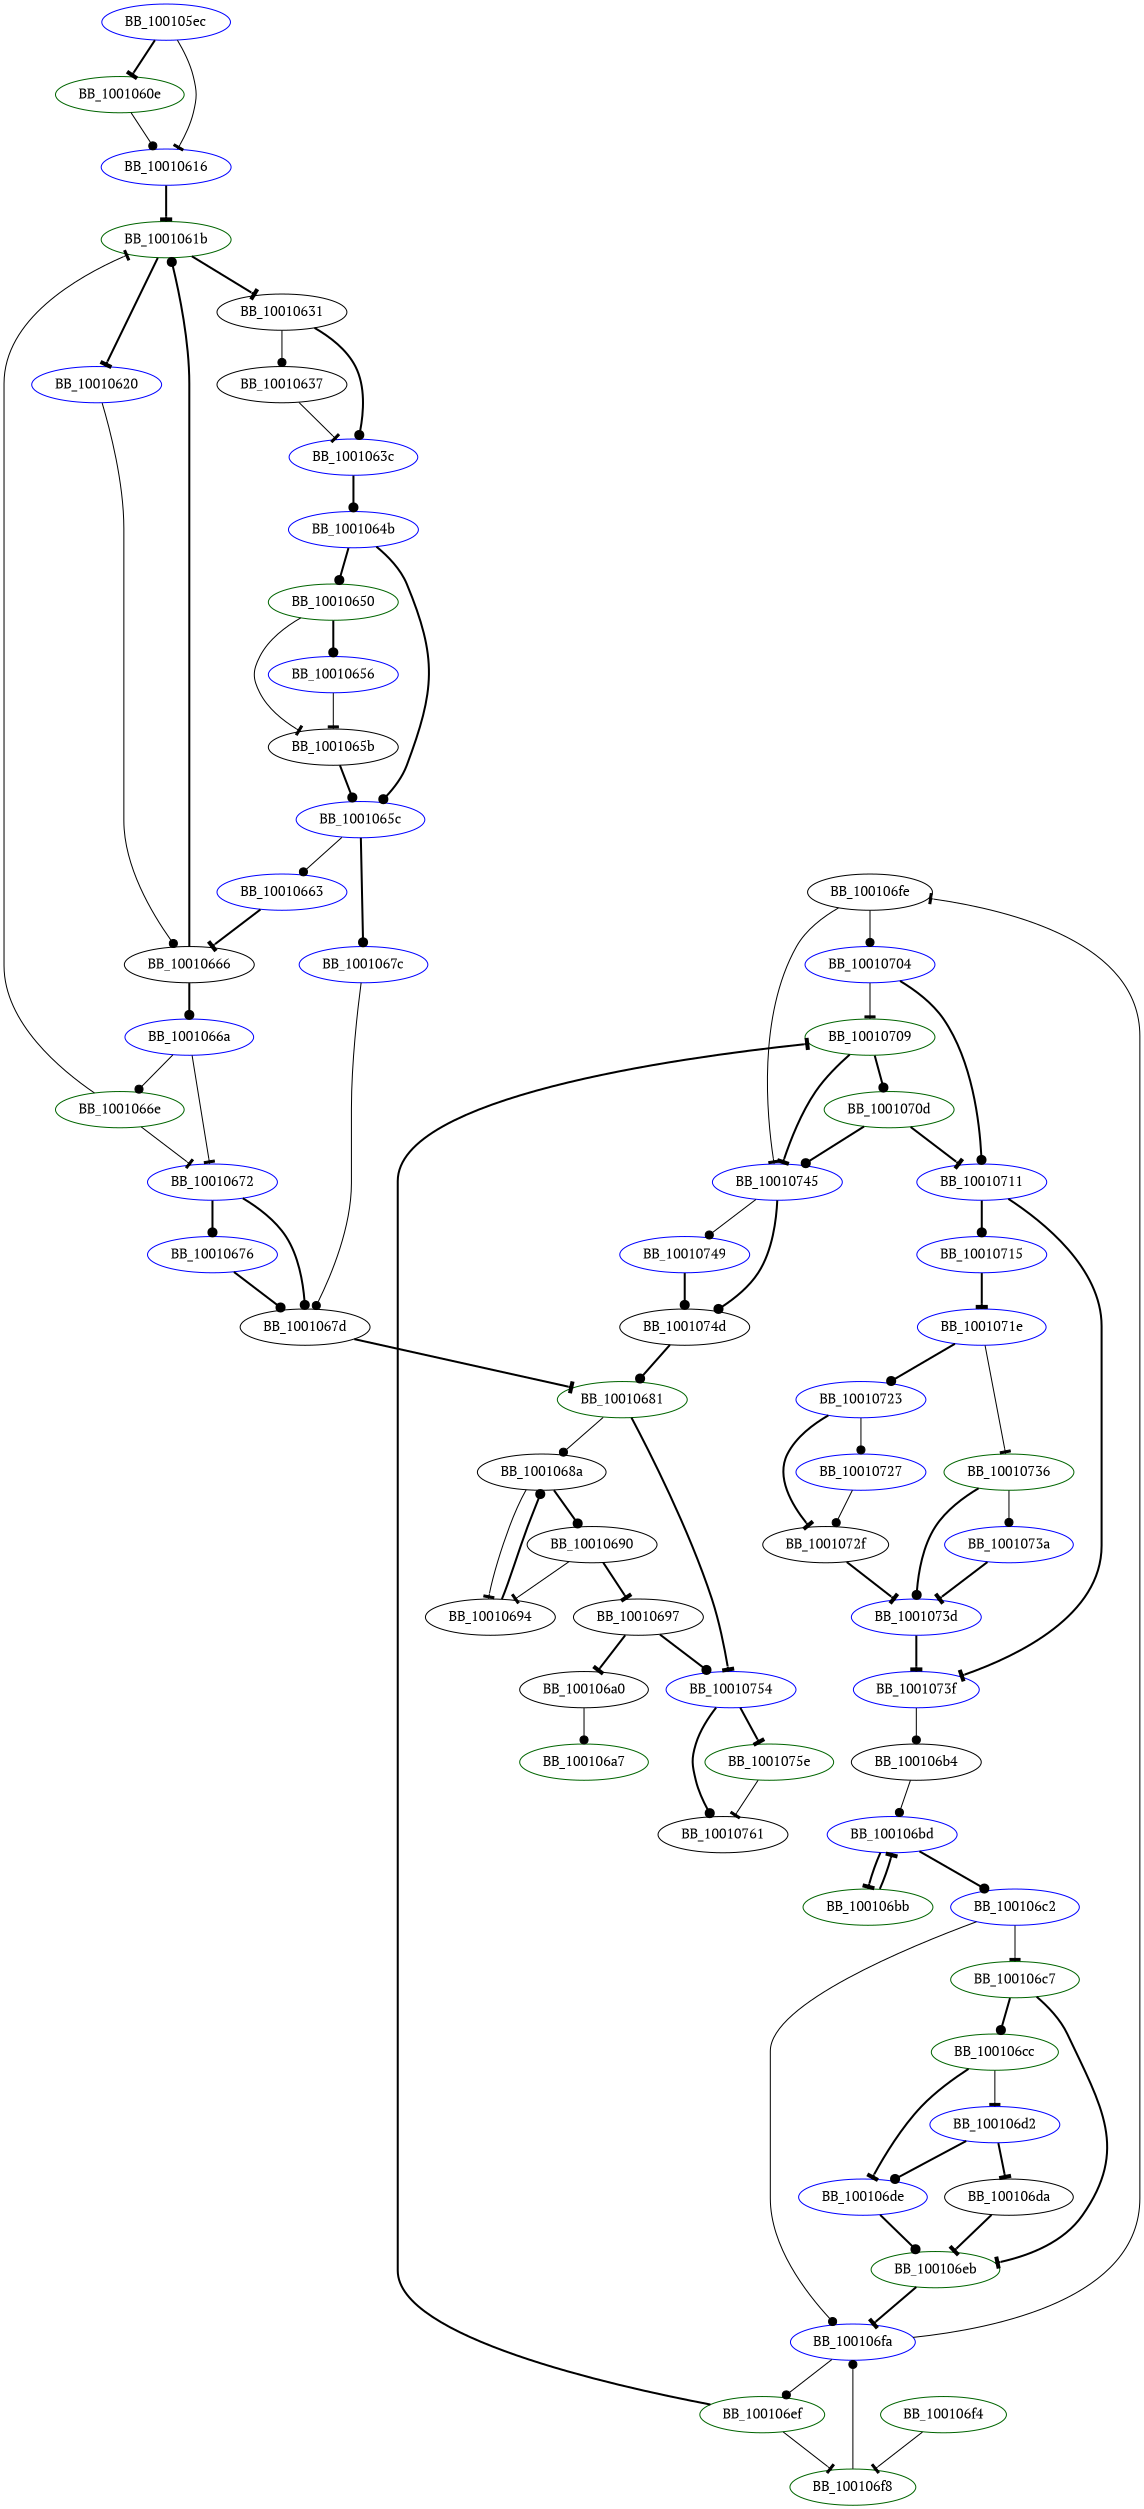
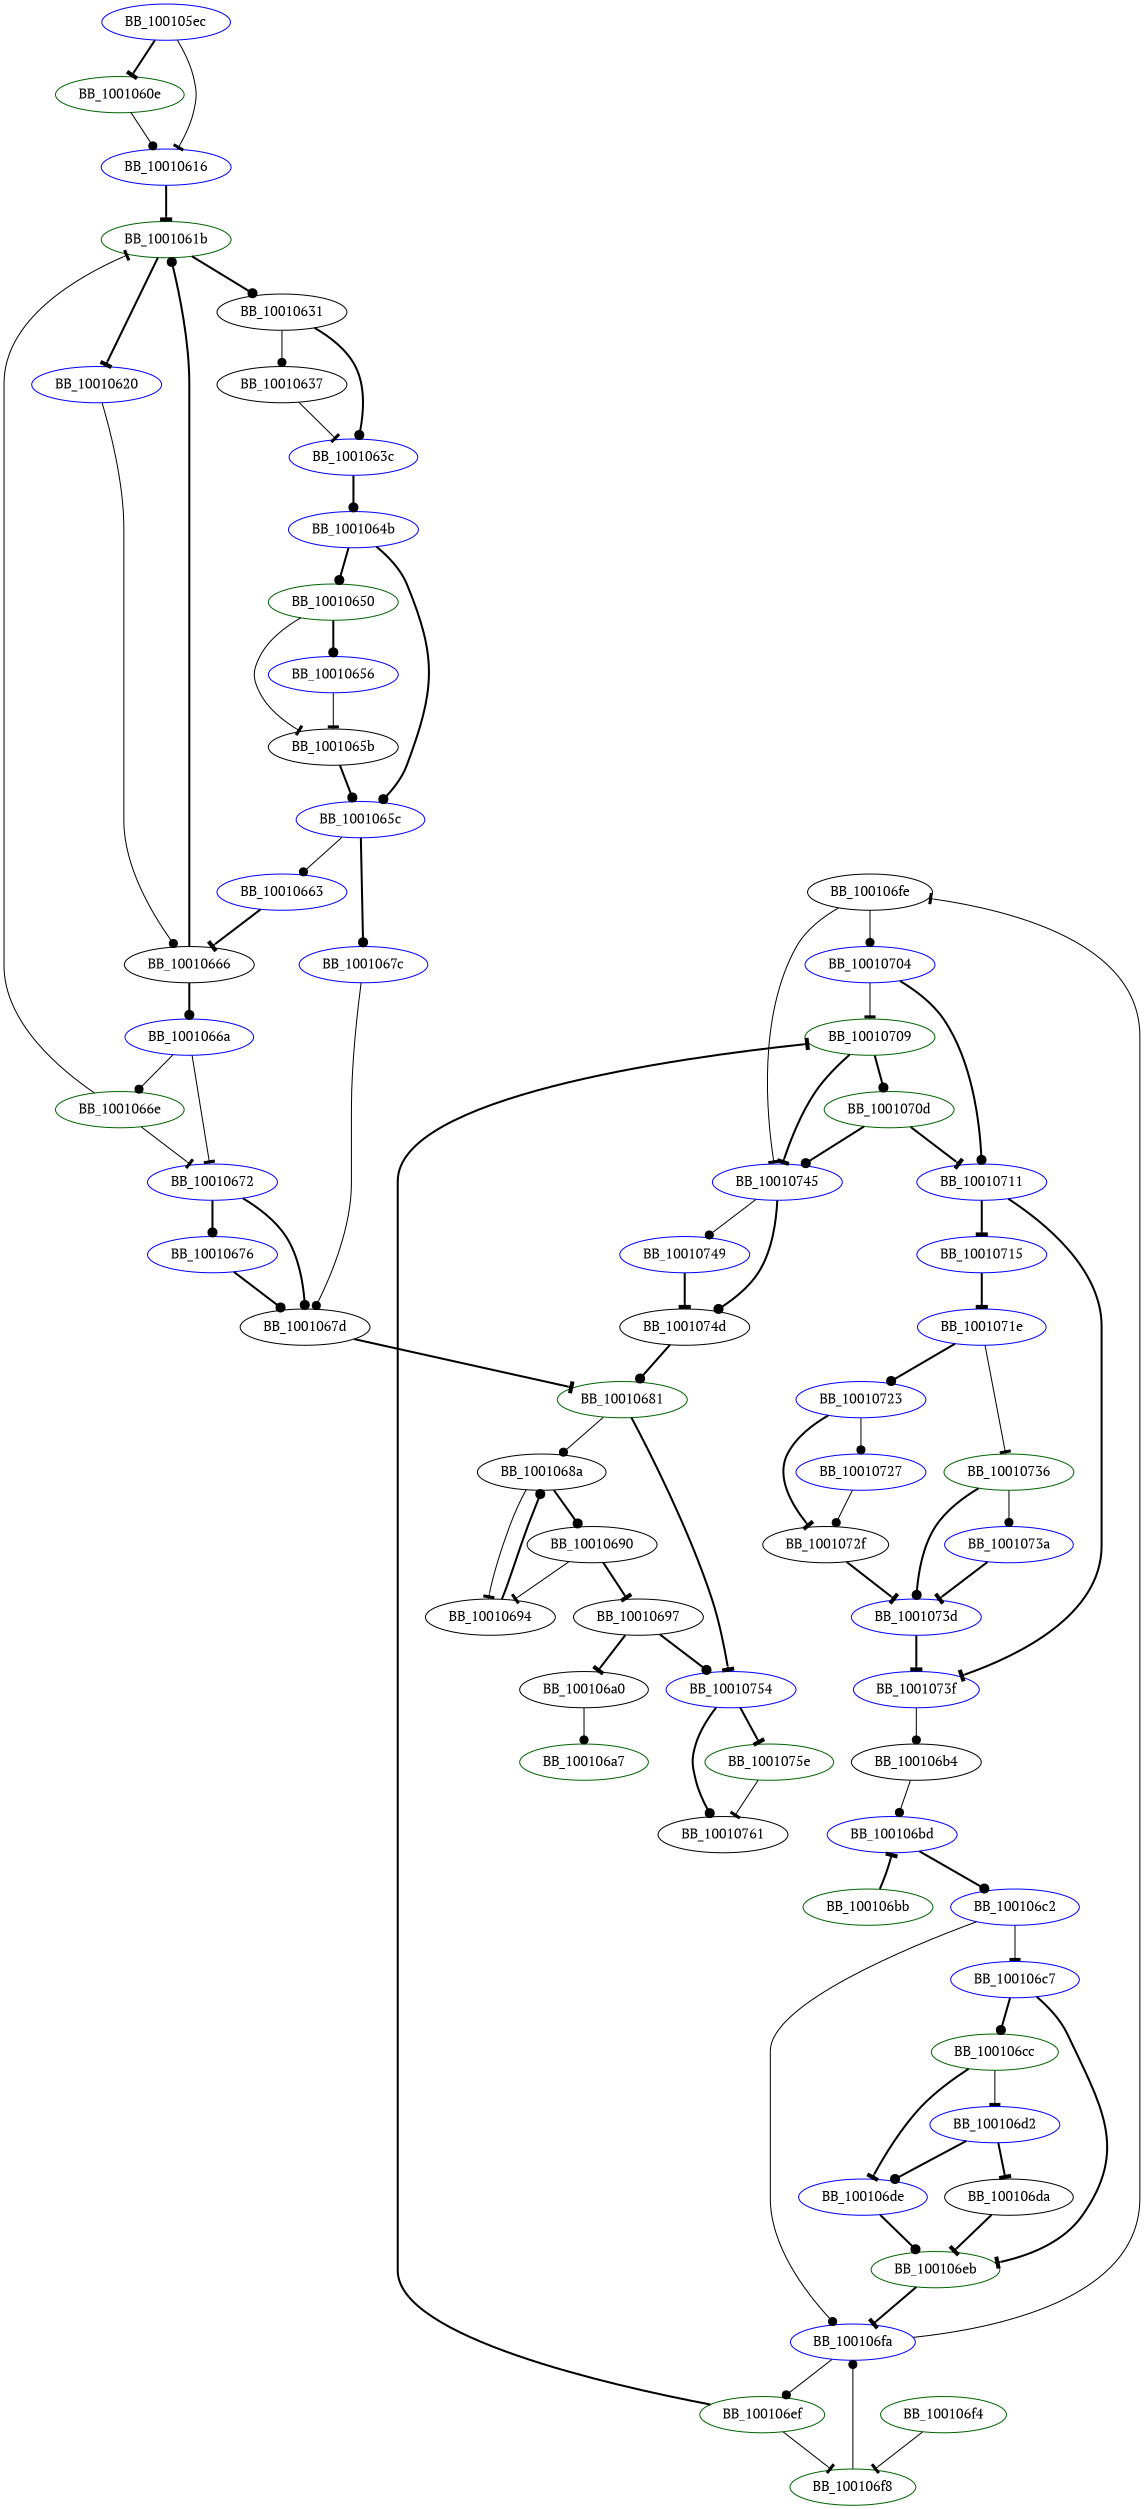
(222, 274) -> (222, 274)
(982, 1216) -> (982, 1216)
(685, 1288) -> (685, 1288)
(874, 1868) -> none
(1015, 1980) -> (1015, 1980)
